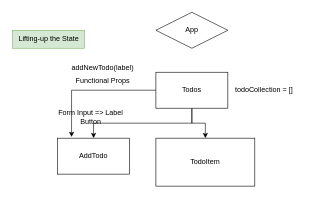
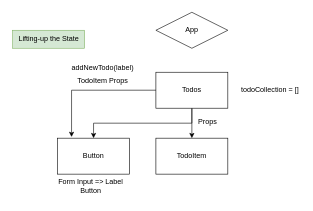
(103, 81) -> (103, 81)
(264, 90) -> (270, 90)
(90, 117) -> (90, 186)
none -> (207, 122)
(93, 156) -> (93, 156)
(205, 162) -> (192, 156)
